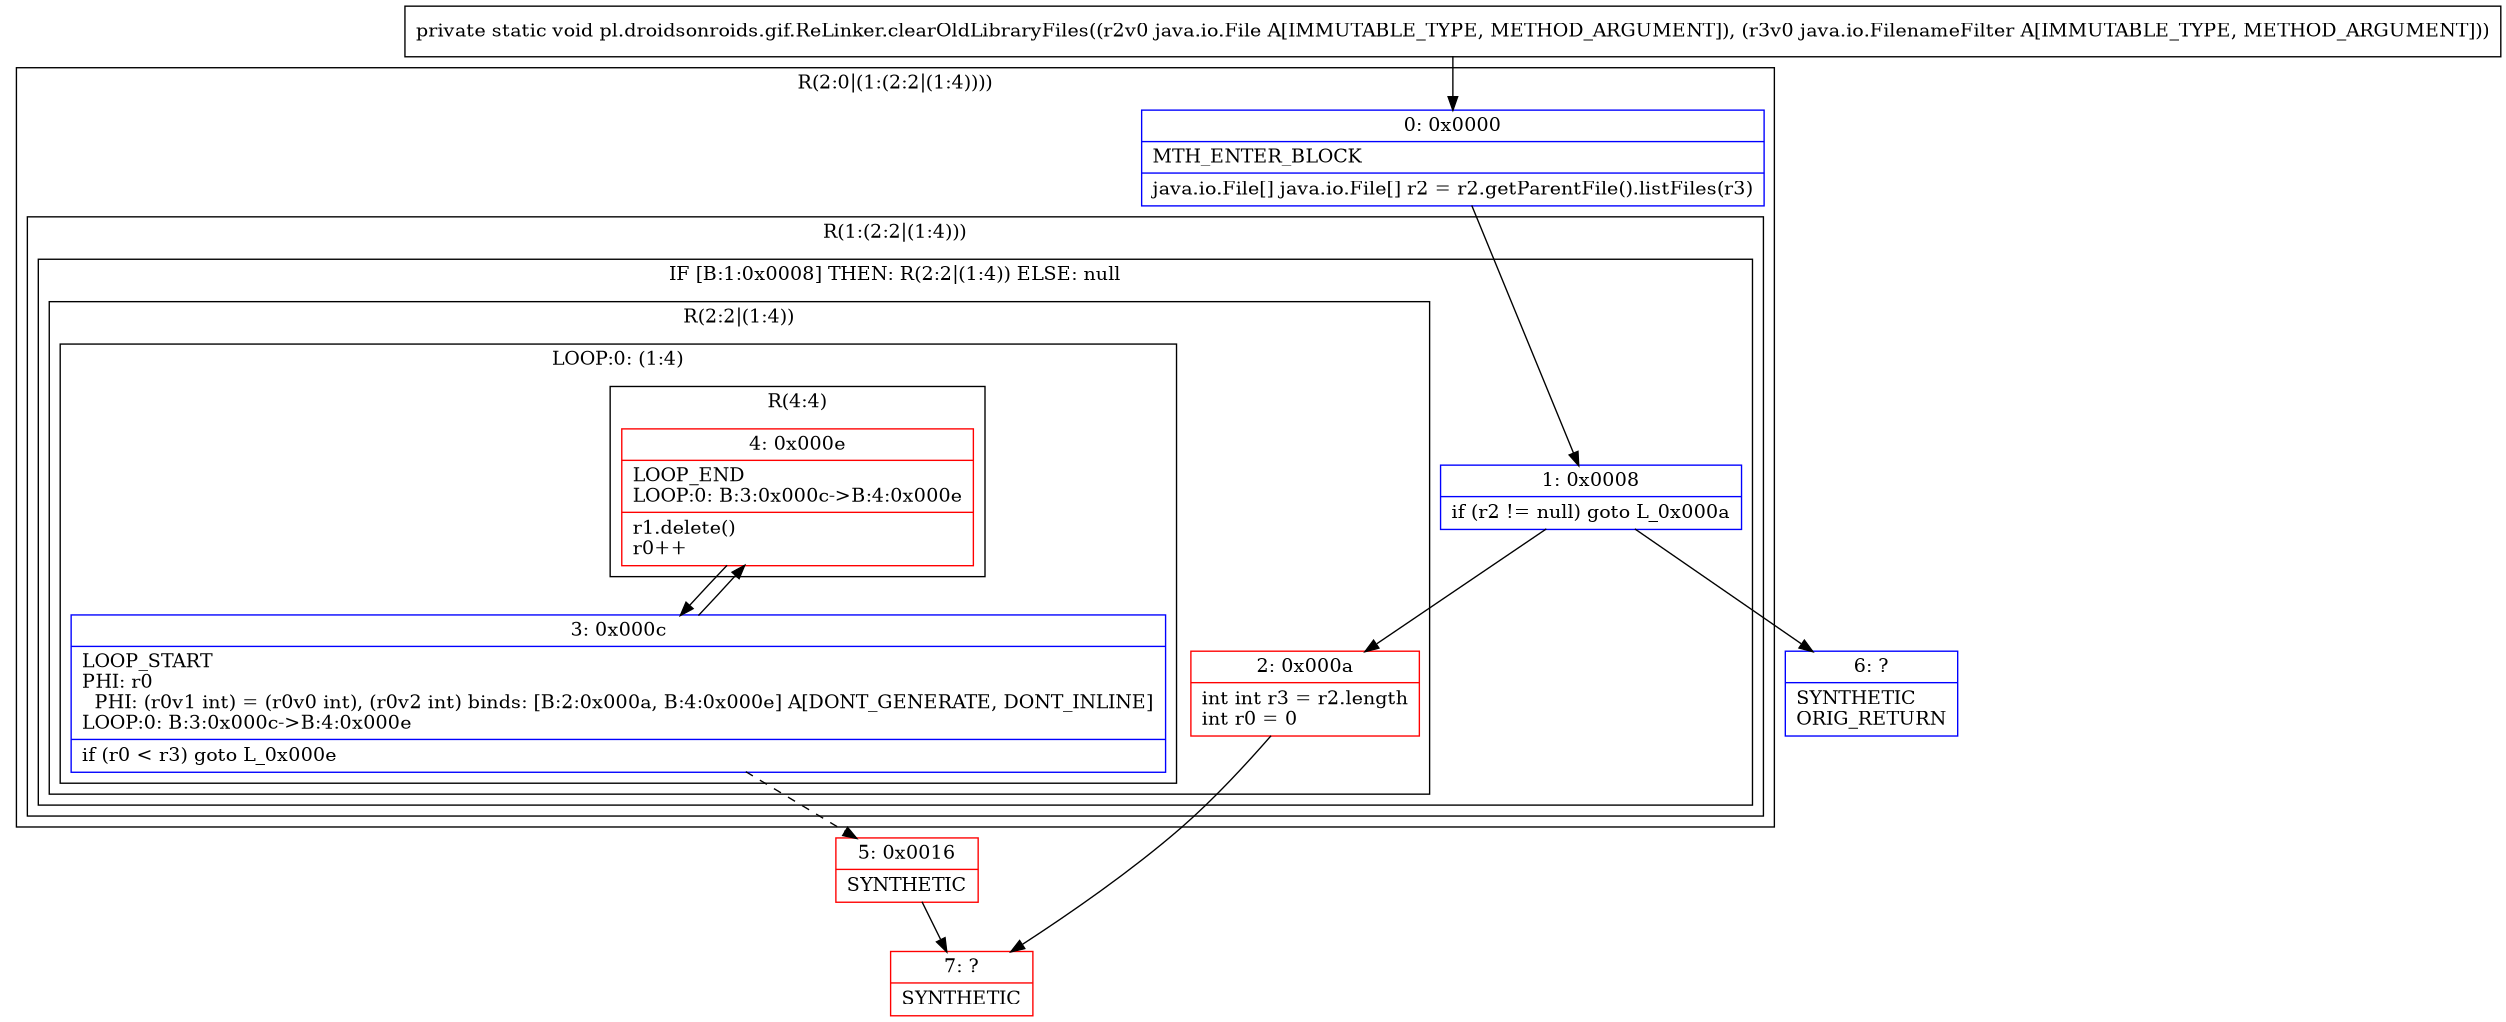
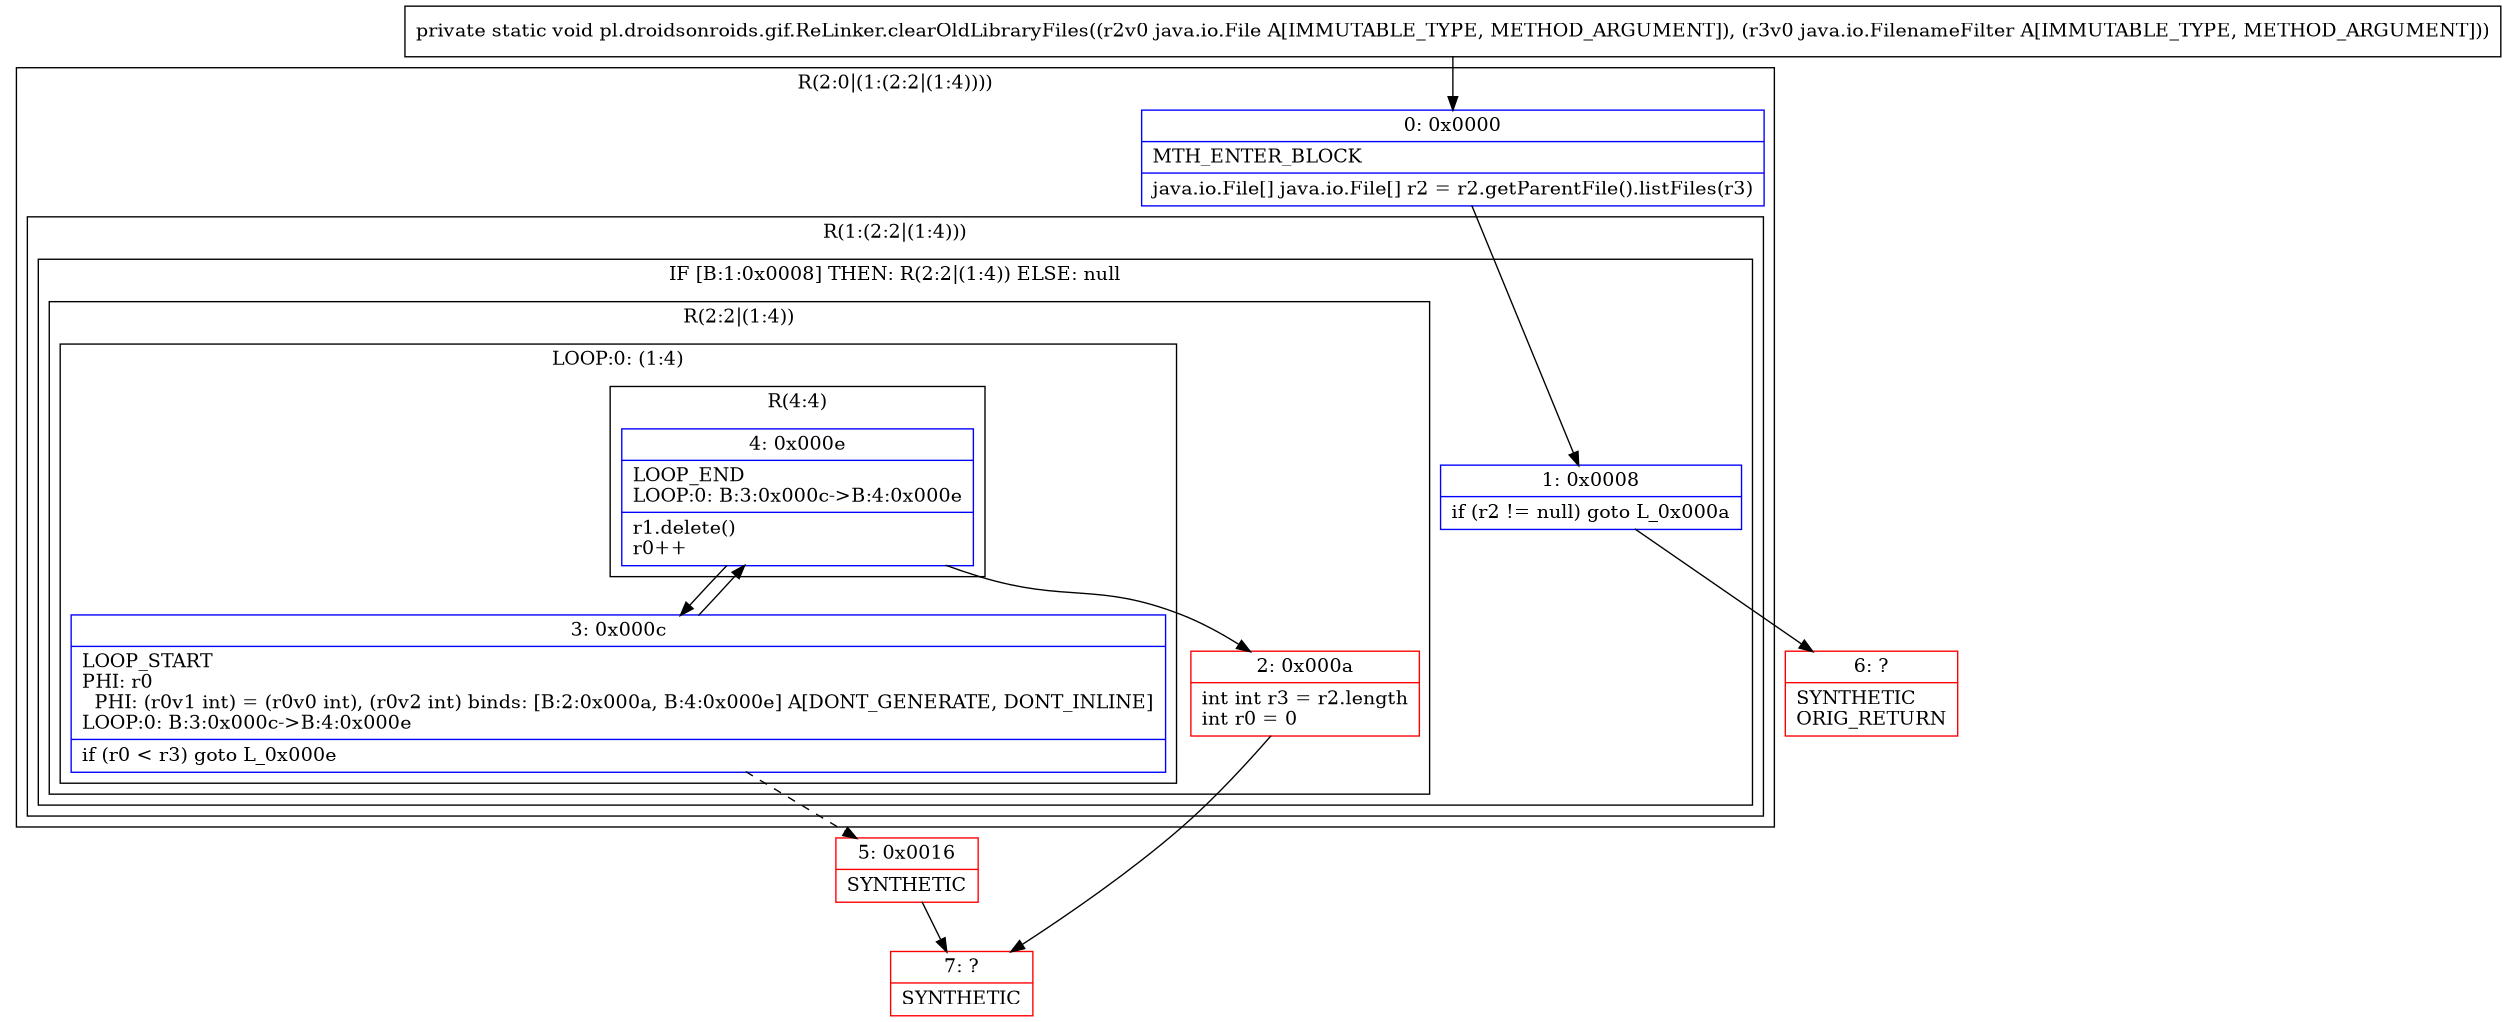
(798, 497) -> (798, 497)
(1461, 586) -> (1095, 594)
(1872, 694) -> (1872, 694)
